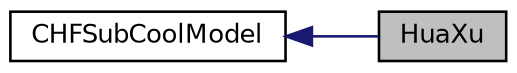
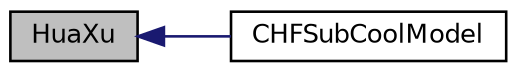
(345, 36) -> (198, 36)
